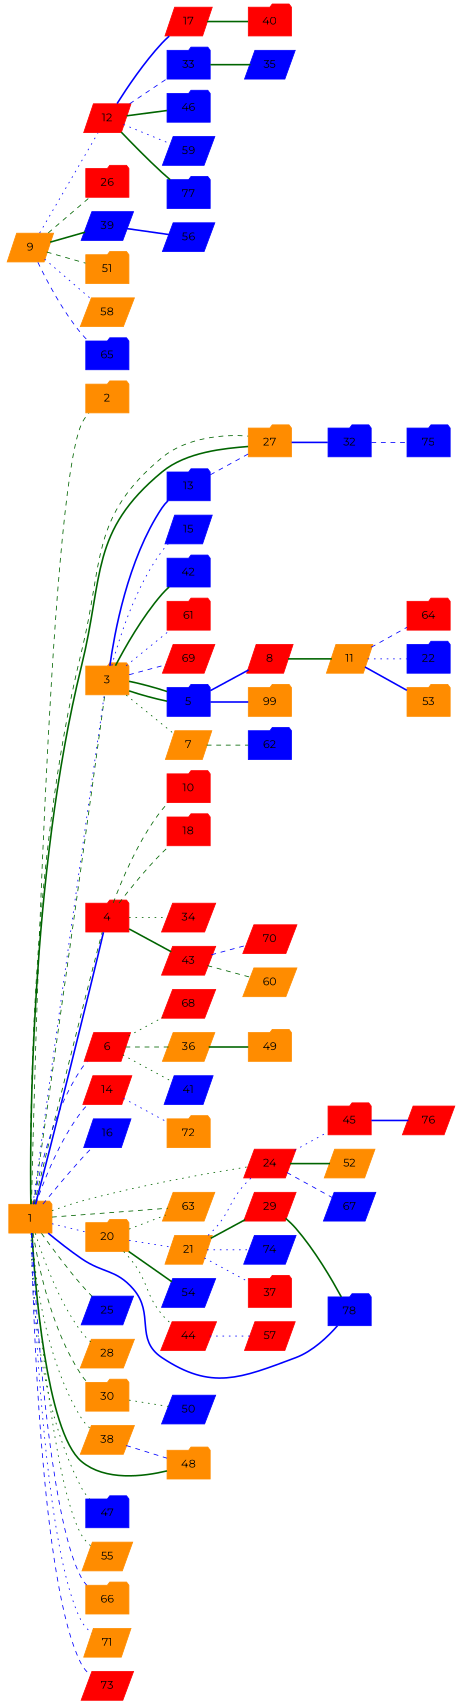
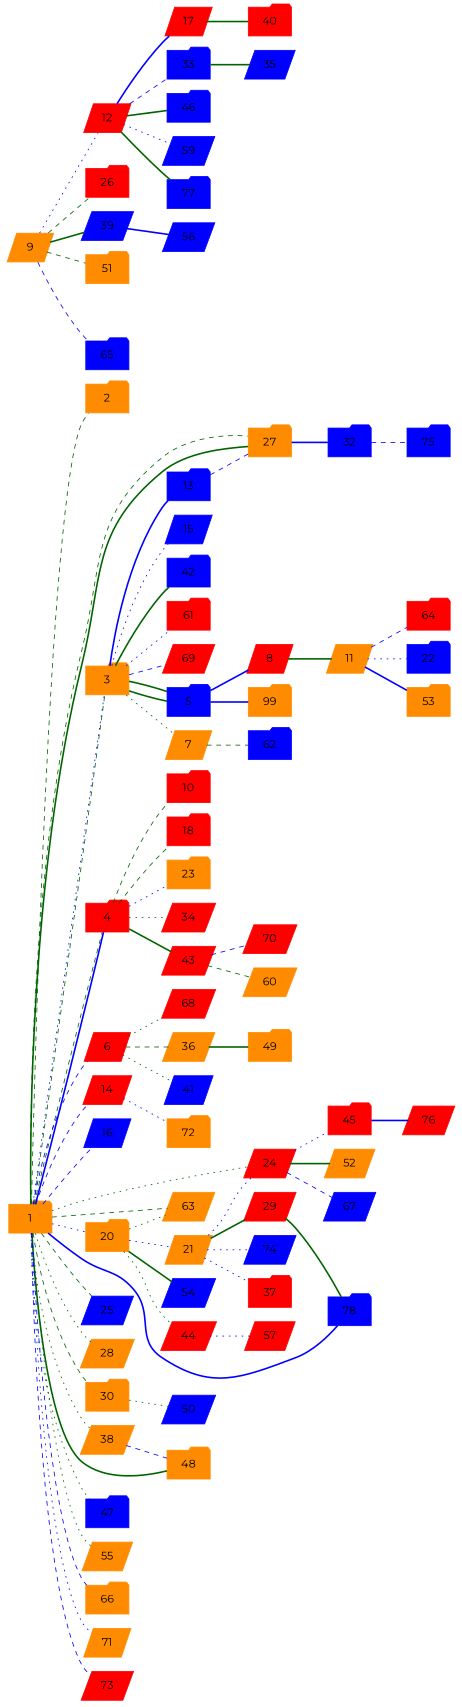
(107, 312) -> none
none -> (189, 874)
